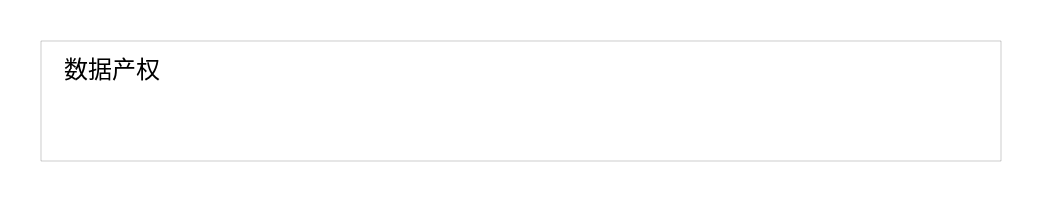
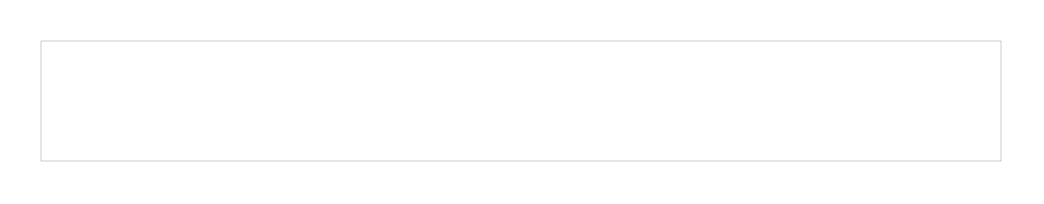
(521, 71) -> none
